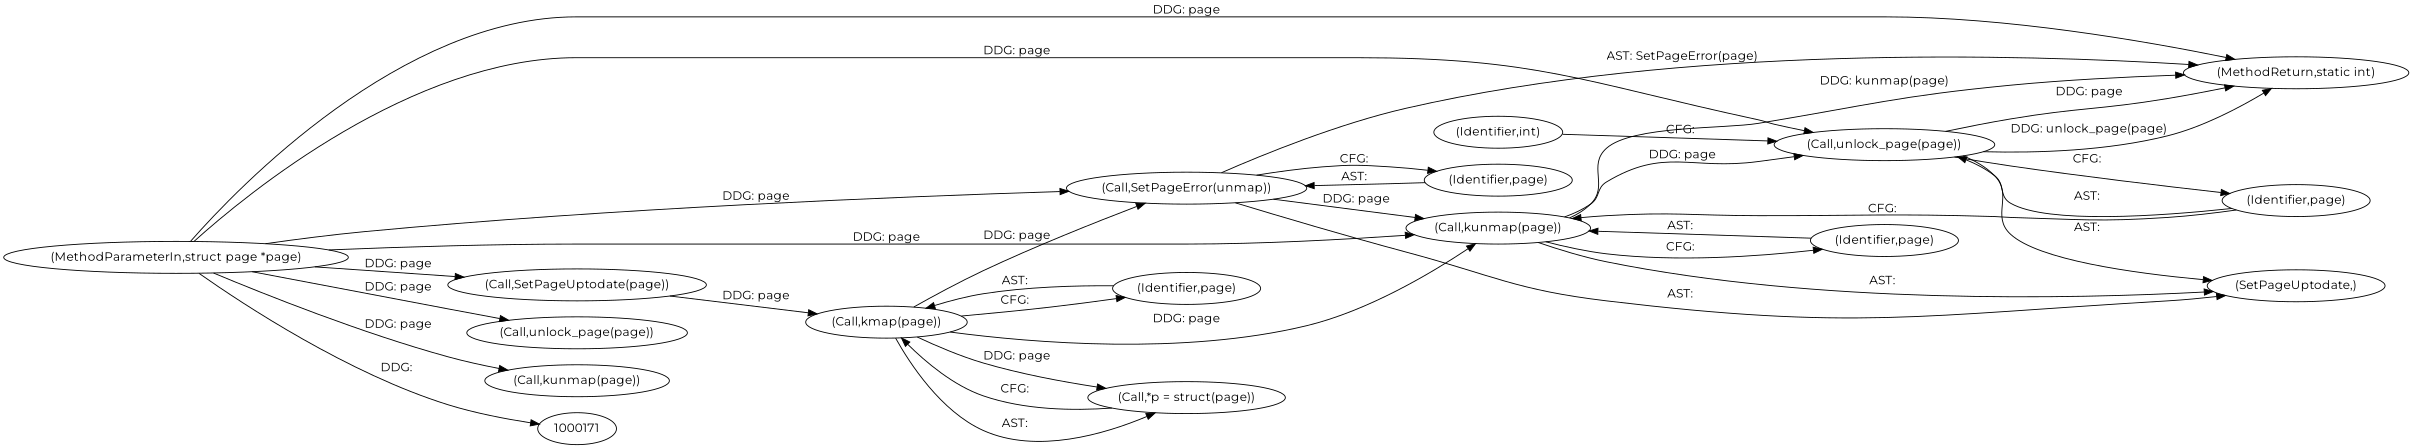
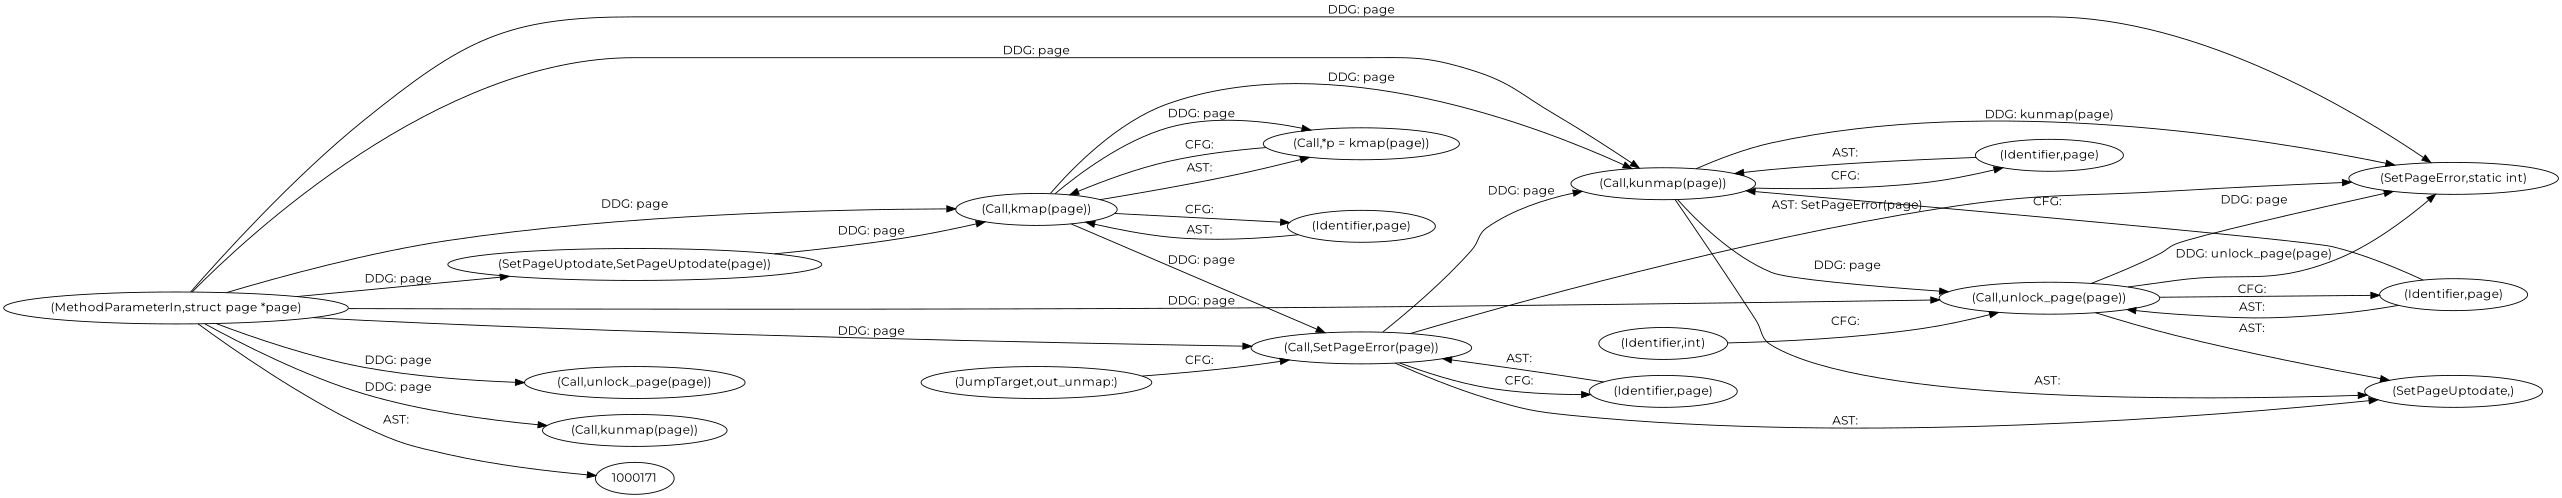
(2296, 73) -> (2454, 178)
(1187, 188) -> (1361, 348)
none -> (583, 225)
(577, 285) -> (635, 264)
(398, 368) -> (398, 420)
none -> (1036, 383)
(1187, 398) -> (1361, 144)
